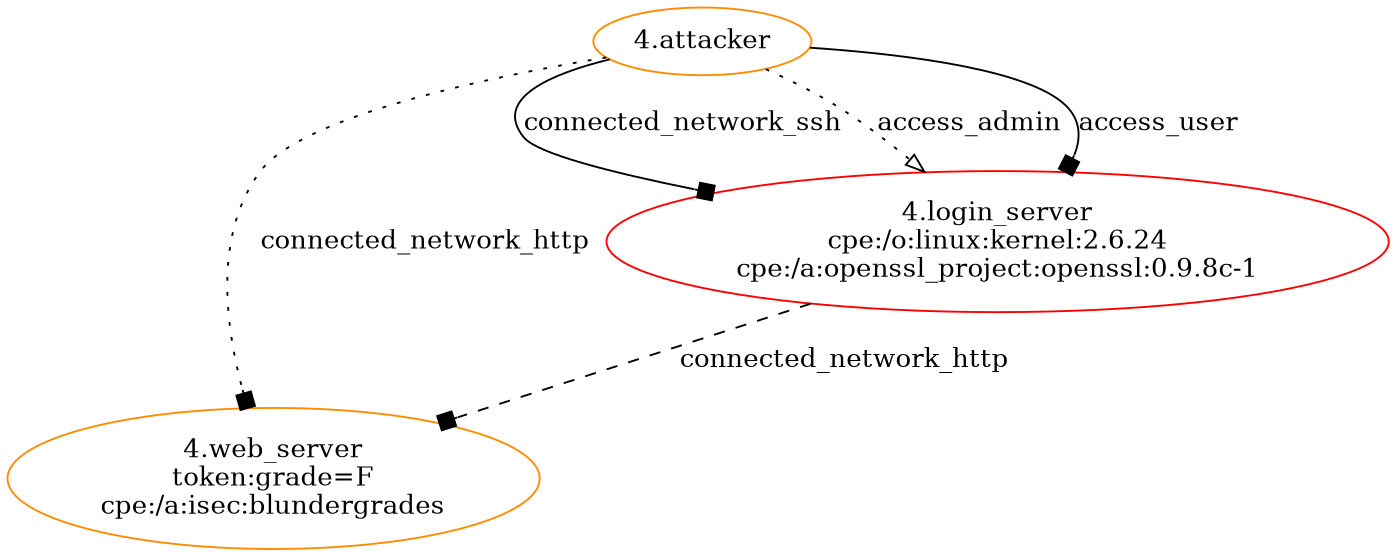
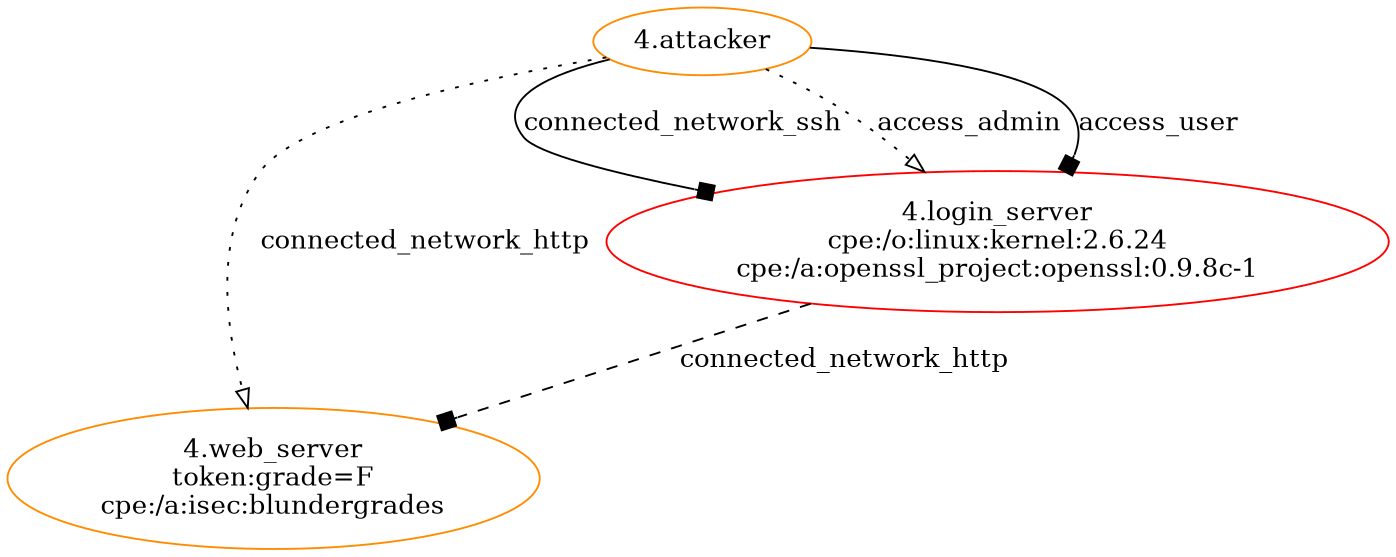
(319, 131) -> (319, 131)
